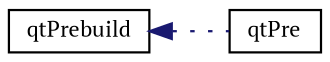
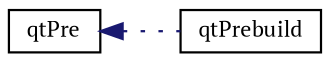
(201, 31) -> (152, 31)
